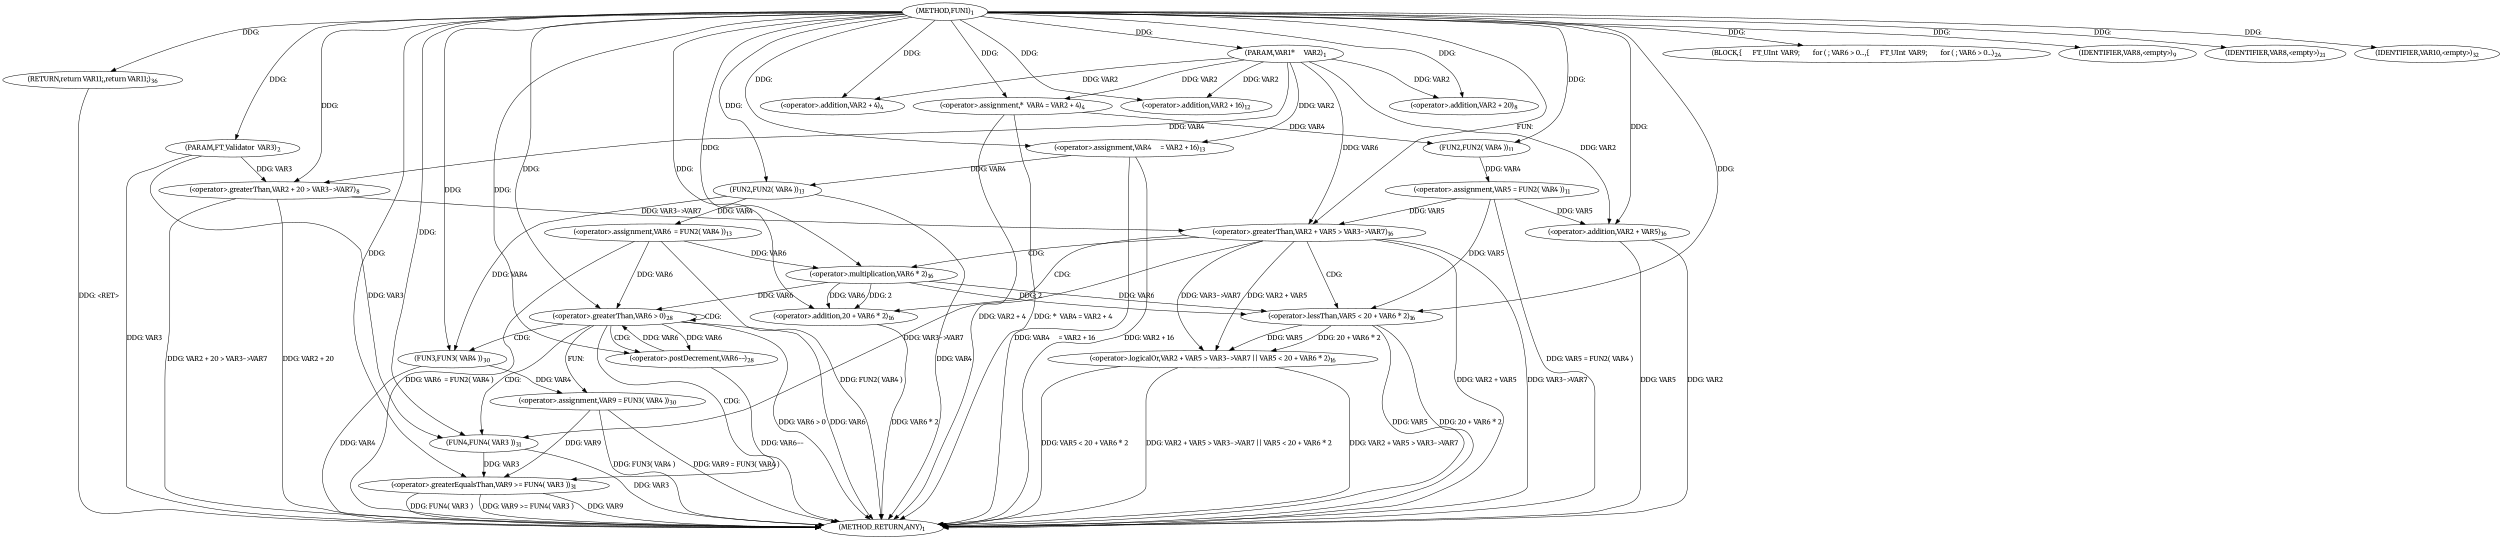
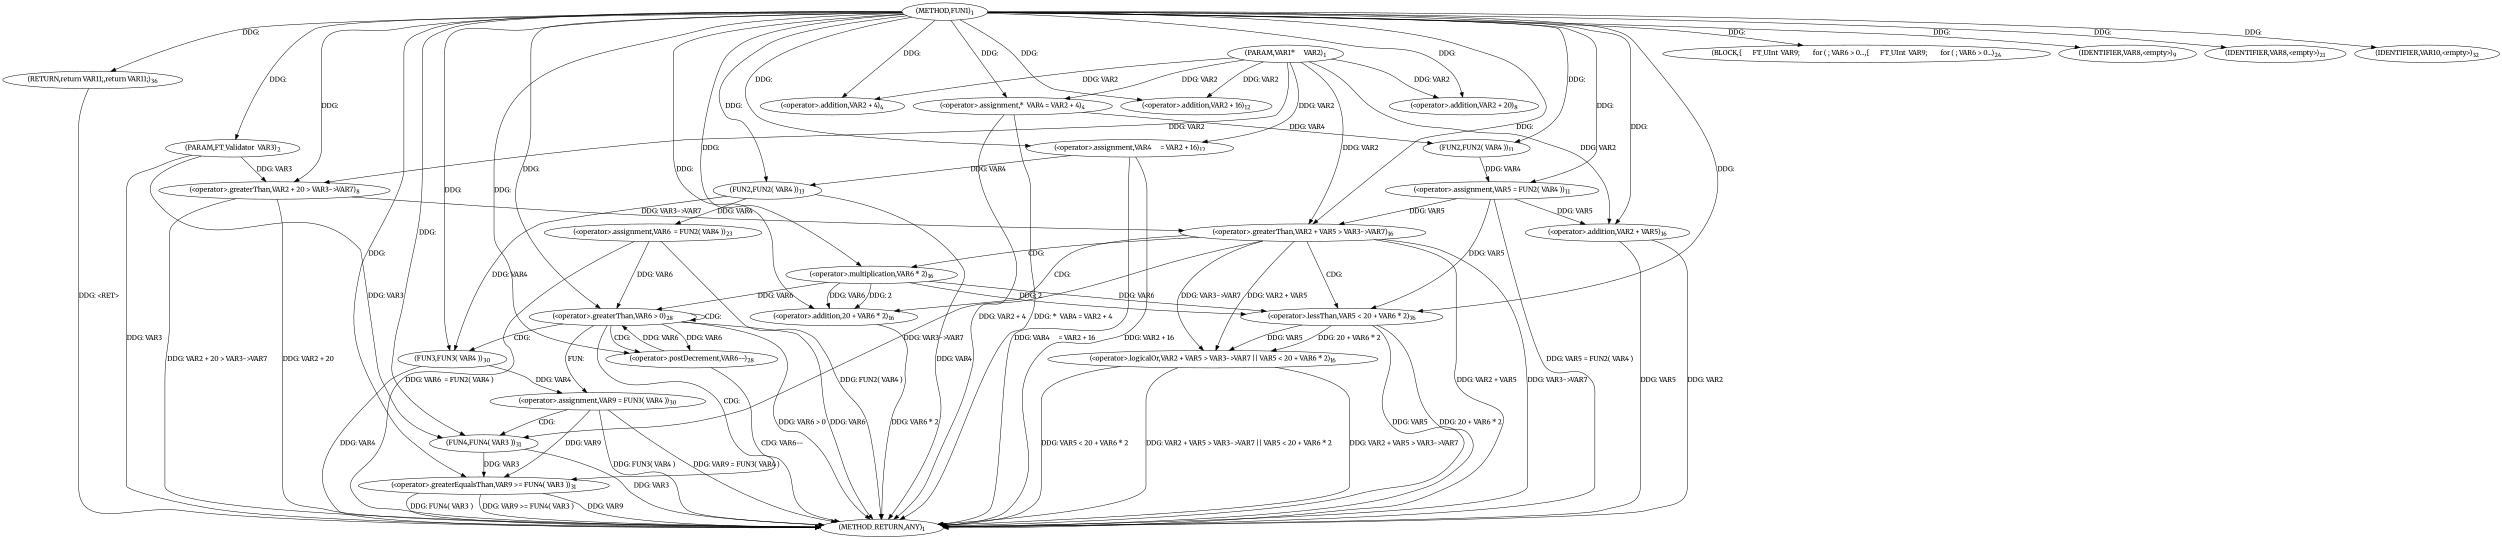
(1109, 32) -> (1579, 33)
(1187, 127) -> (1187, 127)
(1526, 127) -> (1526, 127)
(1203, 148) -> (1203, 148)
(1361, 148) -> (1361, 148)
(729, 232) -> (729, 232)
(748, 257) -> none
(1413, 316) -> (1413, 316)
(523, 370) -> (535, 420)
(783, 444) -> (783, 444)
